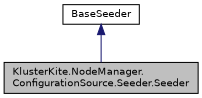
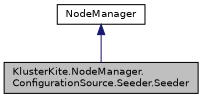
(101, 14) -> (101, 14)
